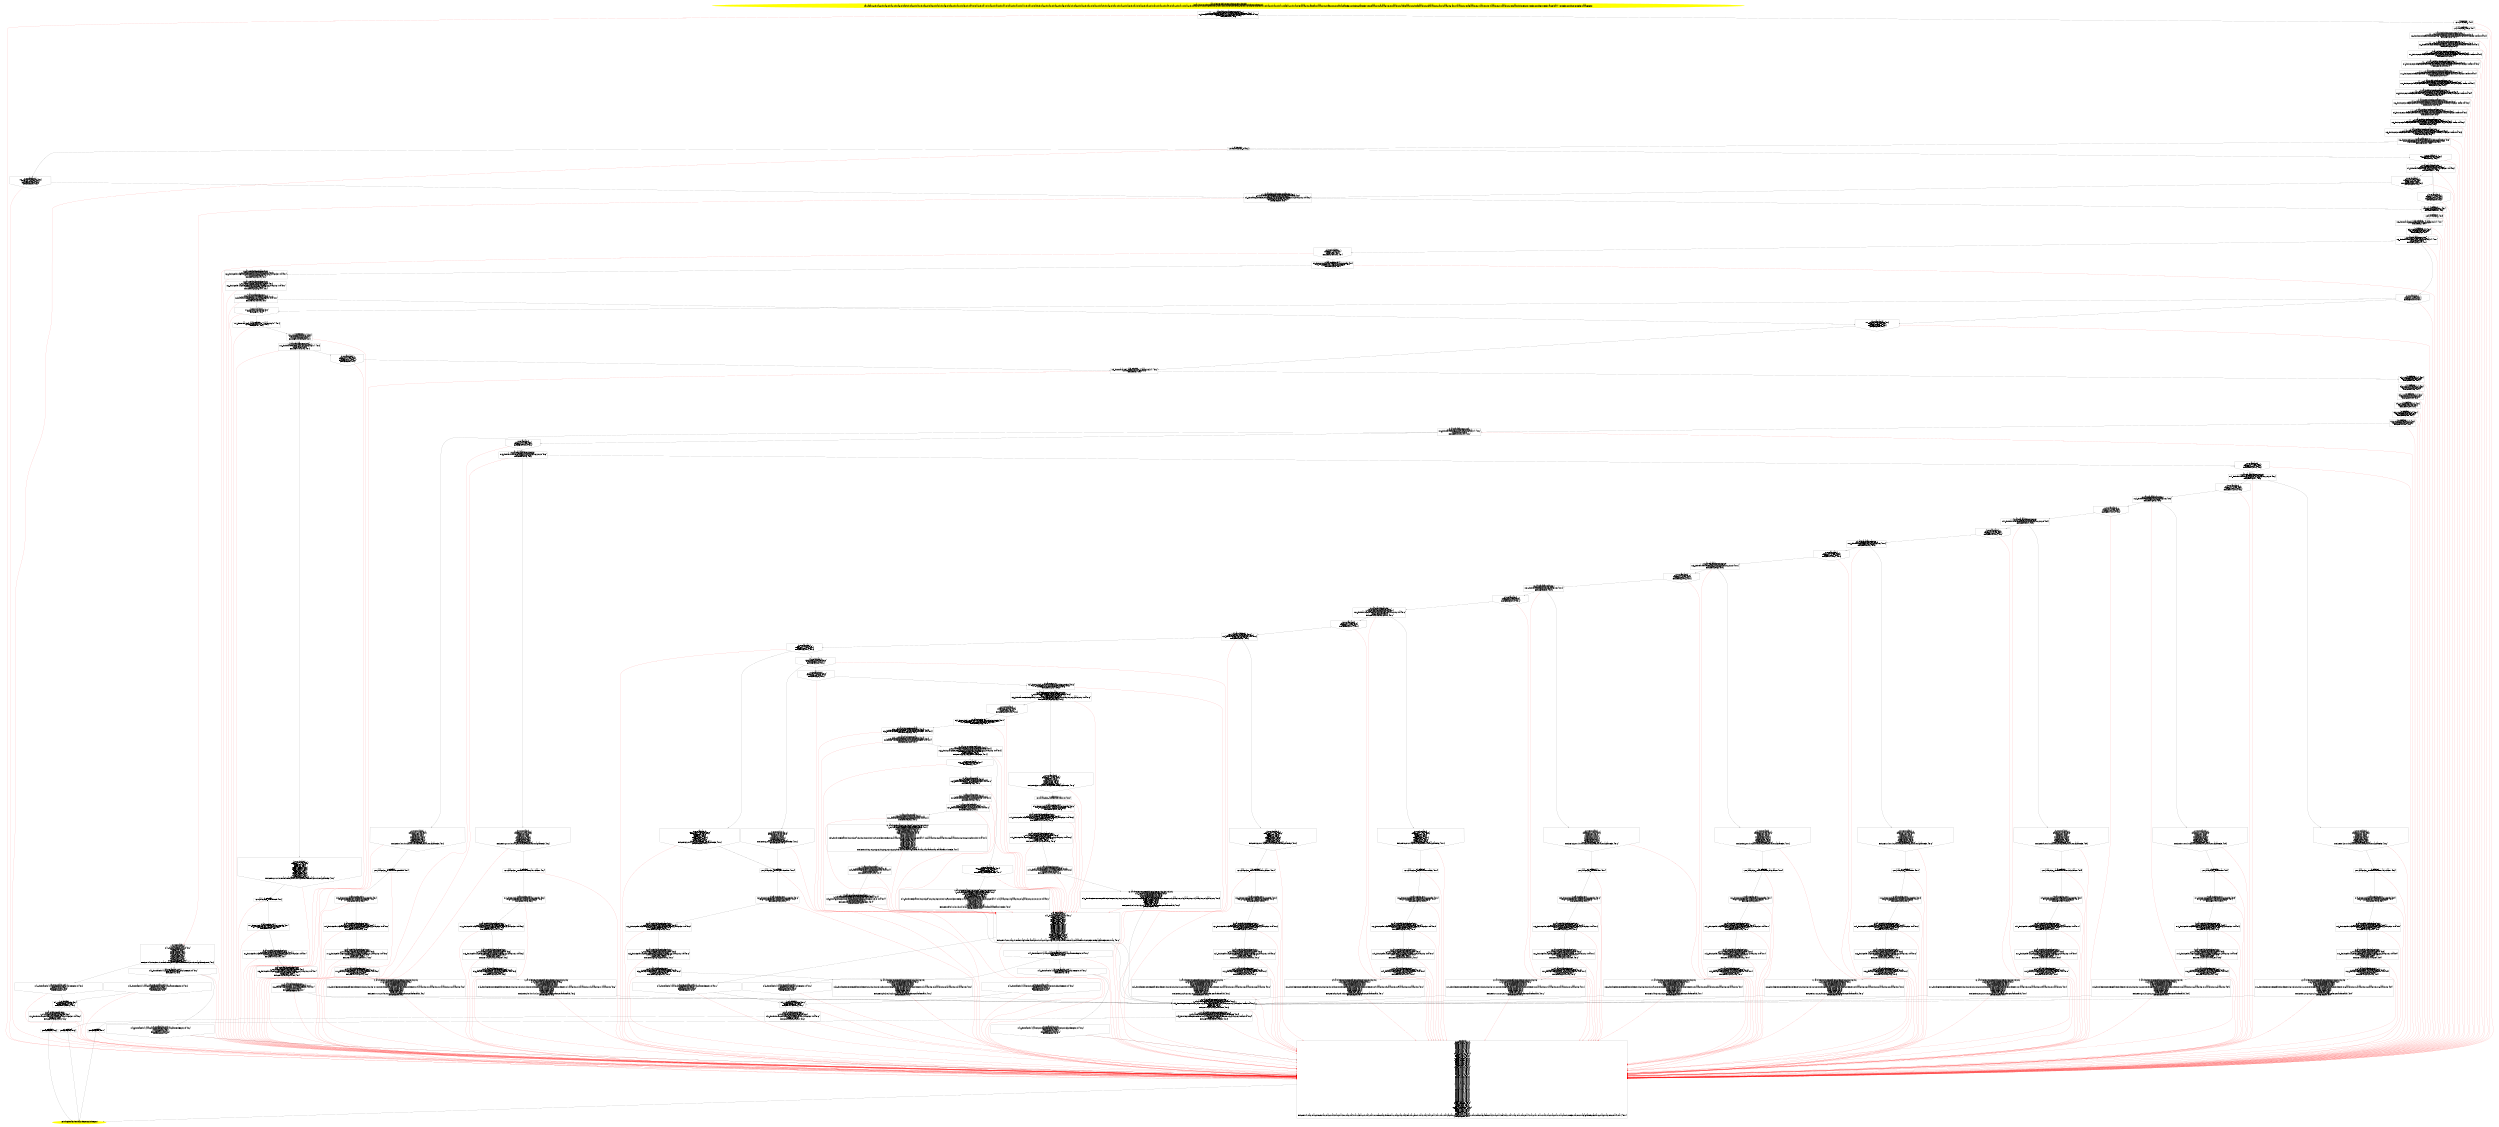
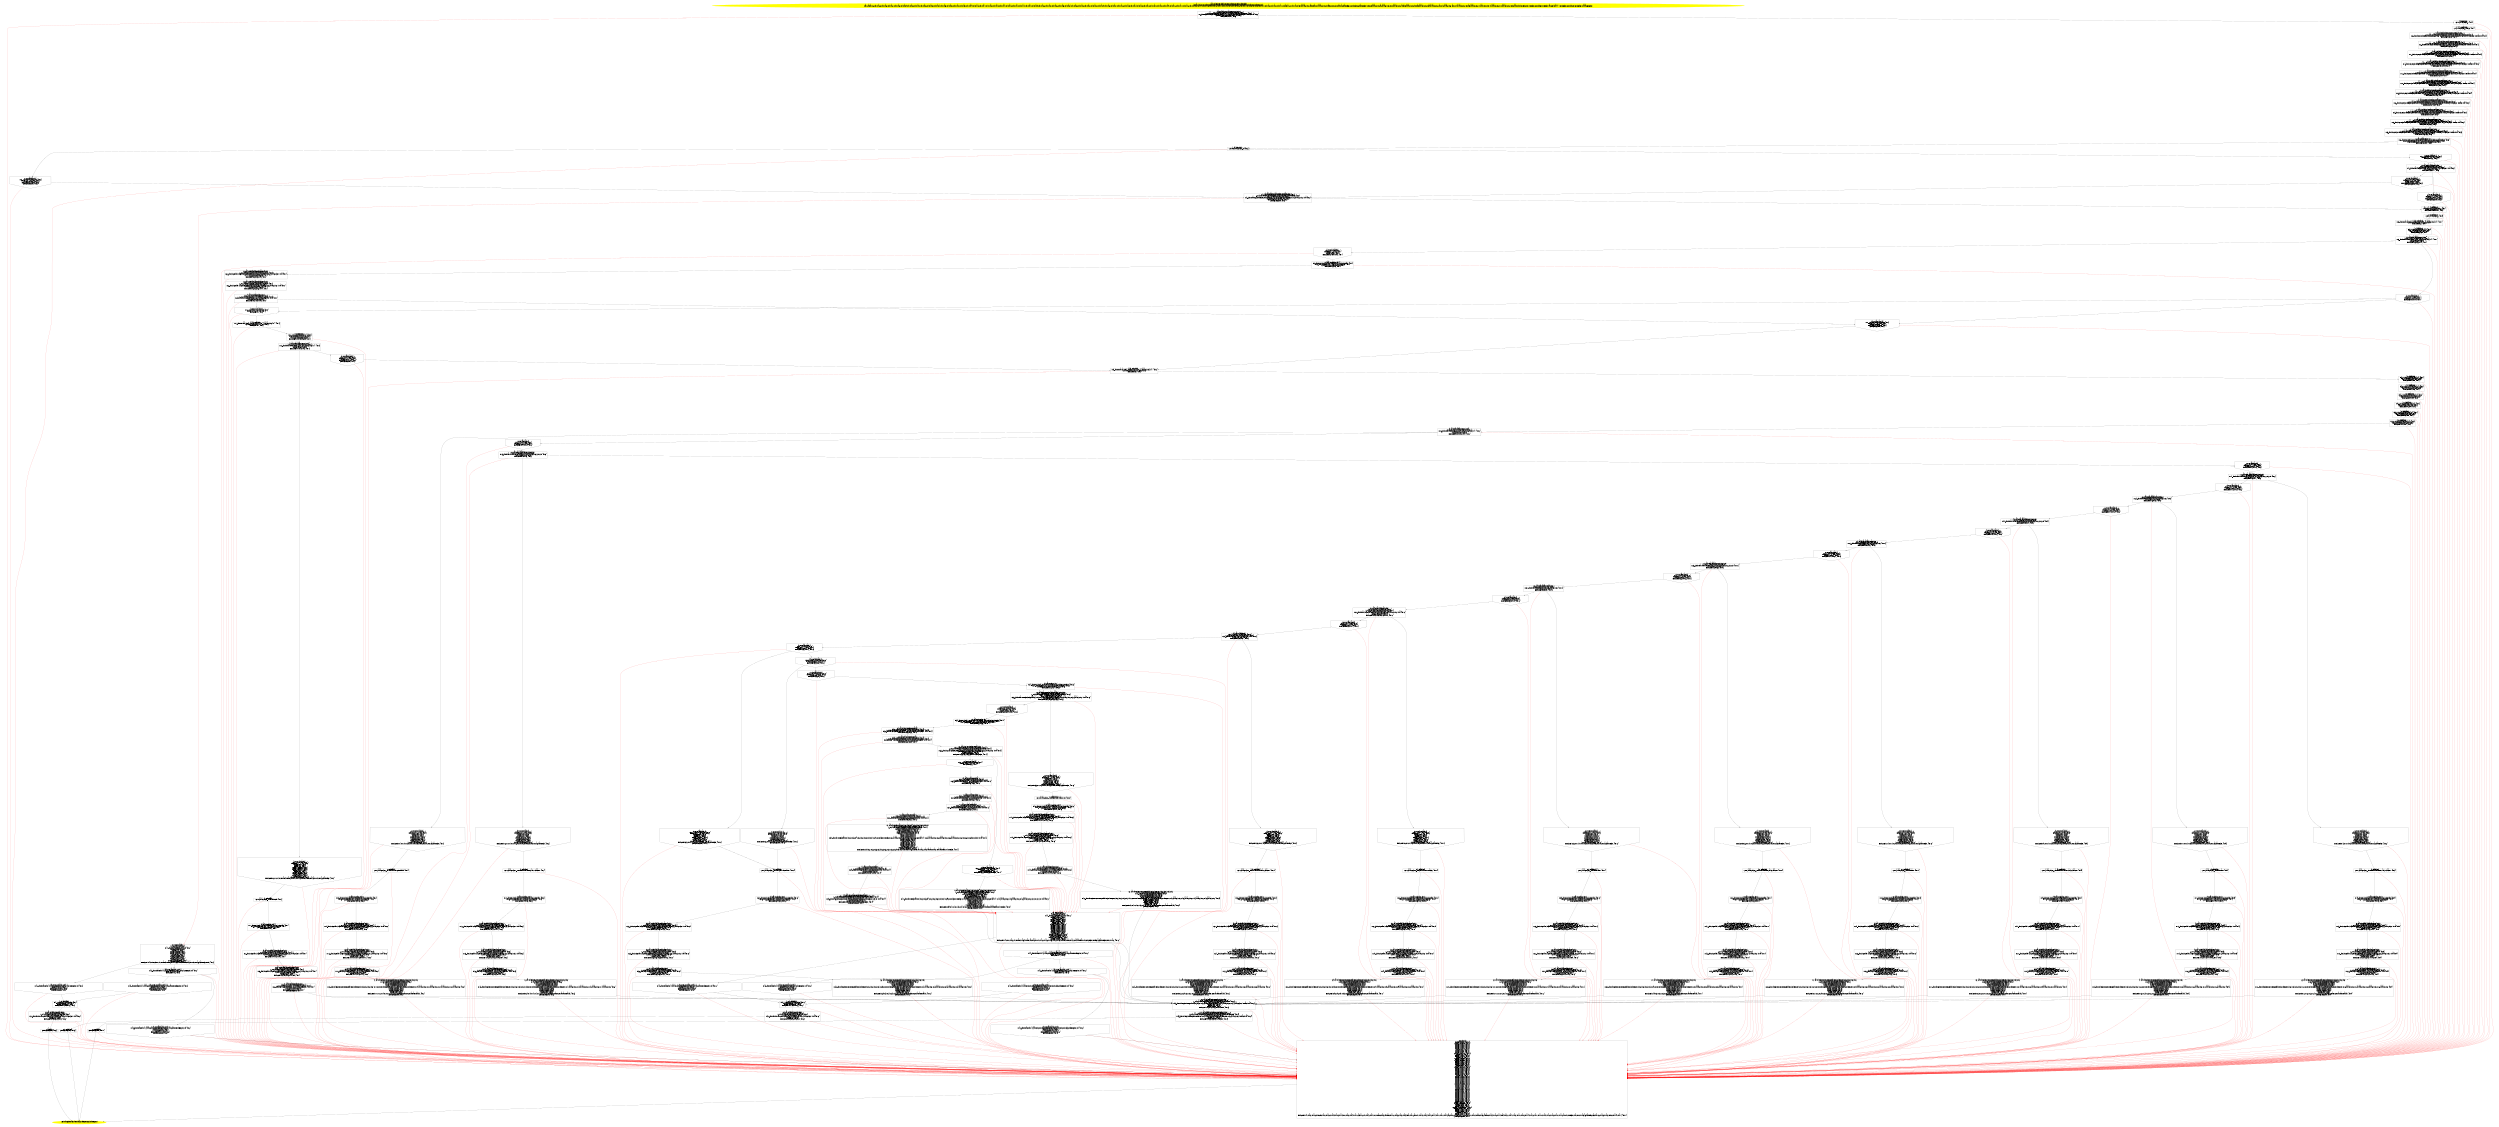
(49, 1031) -> (49, 1031)
